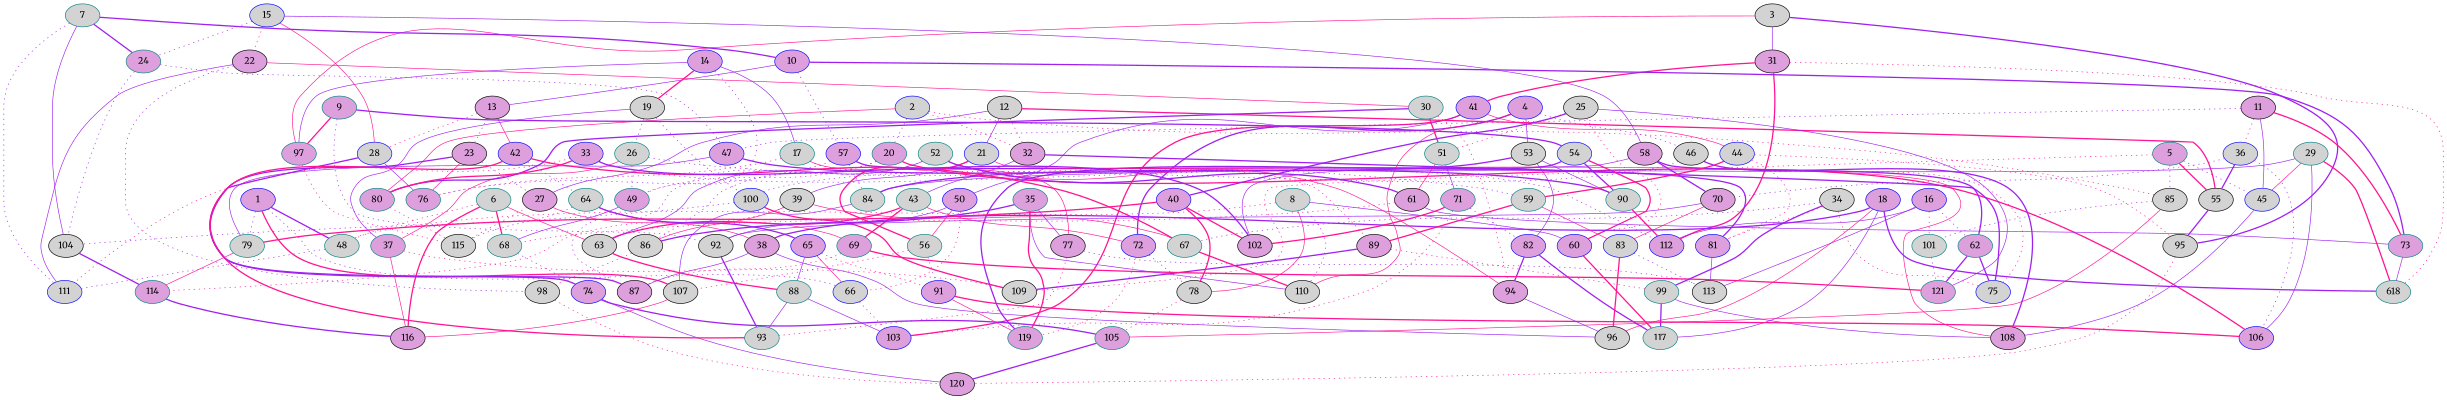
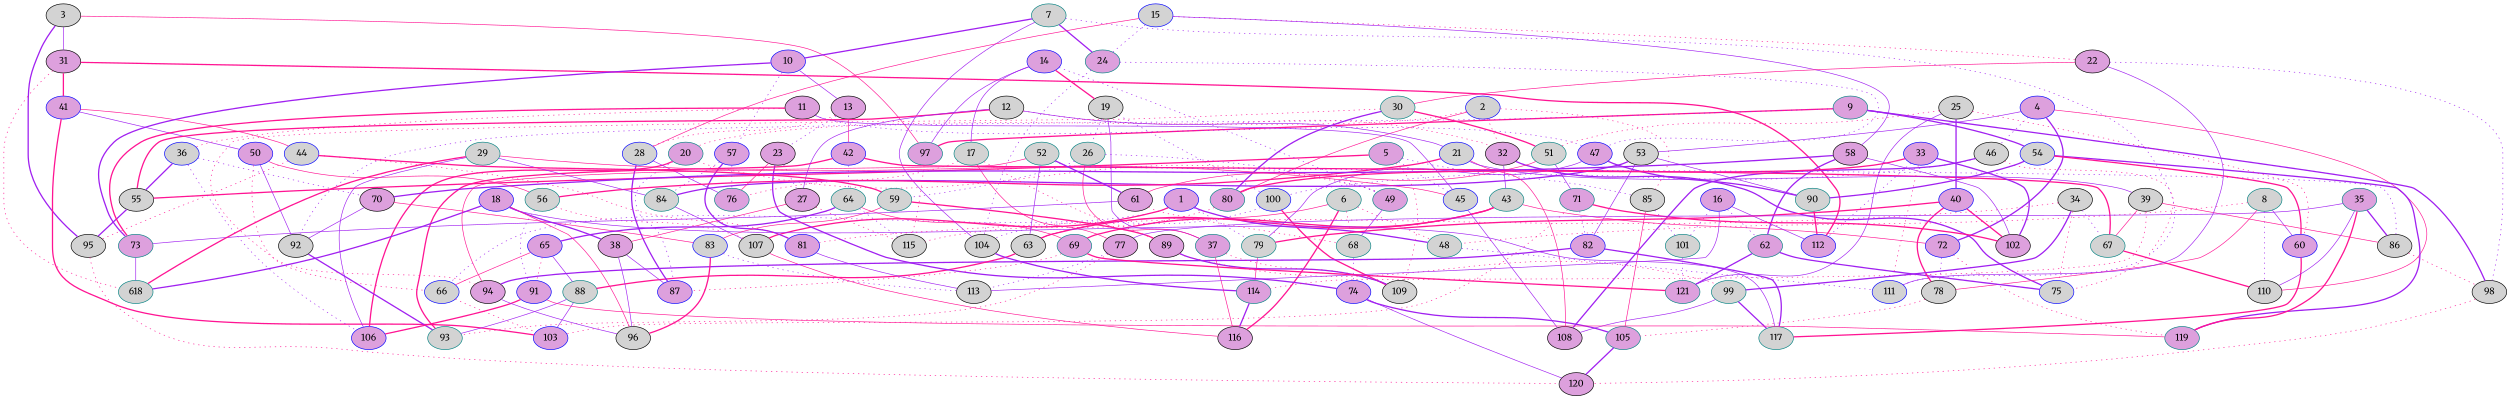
none -> (2216, 158)
(1929, 222) -> (1700, 223)
(499, 223) -> (1349, 223)
(635, 292) -> (675, 292)
